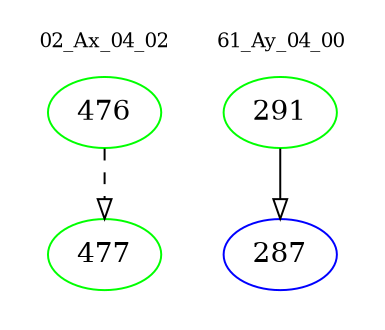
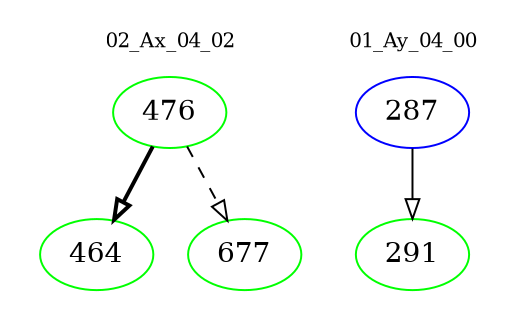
(281, 42) -> (413, 42)
(280, 174) -> (412, 174)
none -> (97, 255)
(105, 255) -> (245, 255)
